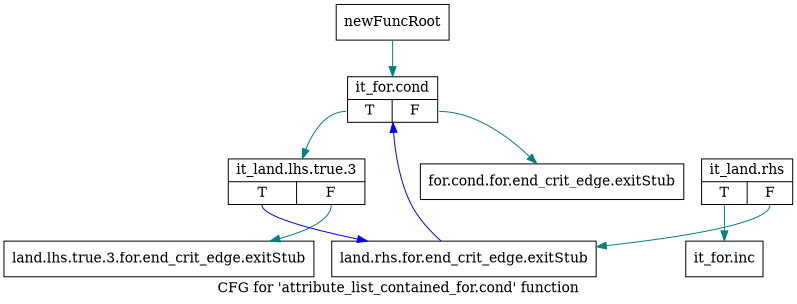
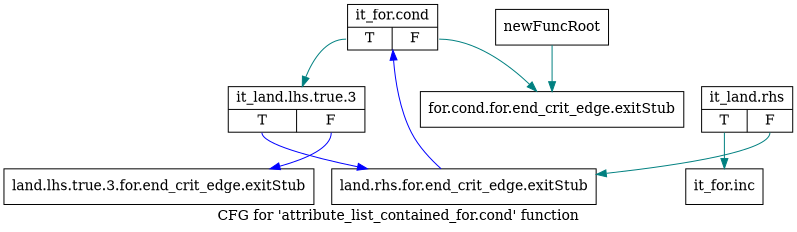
(393, 53) -> (552, 63)
(318, 223) -> (318, 150)
